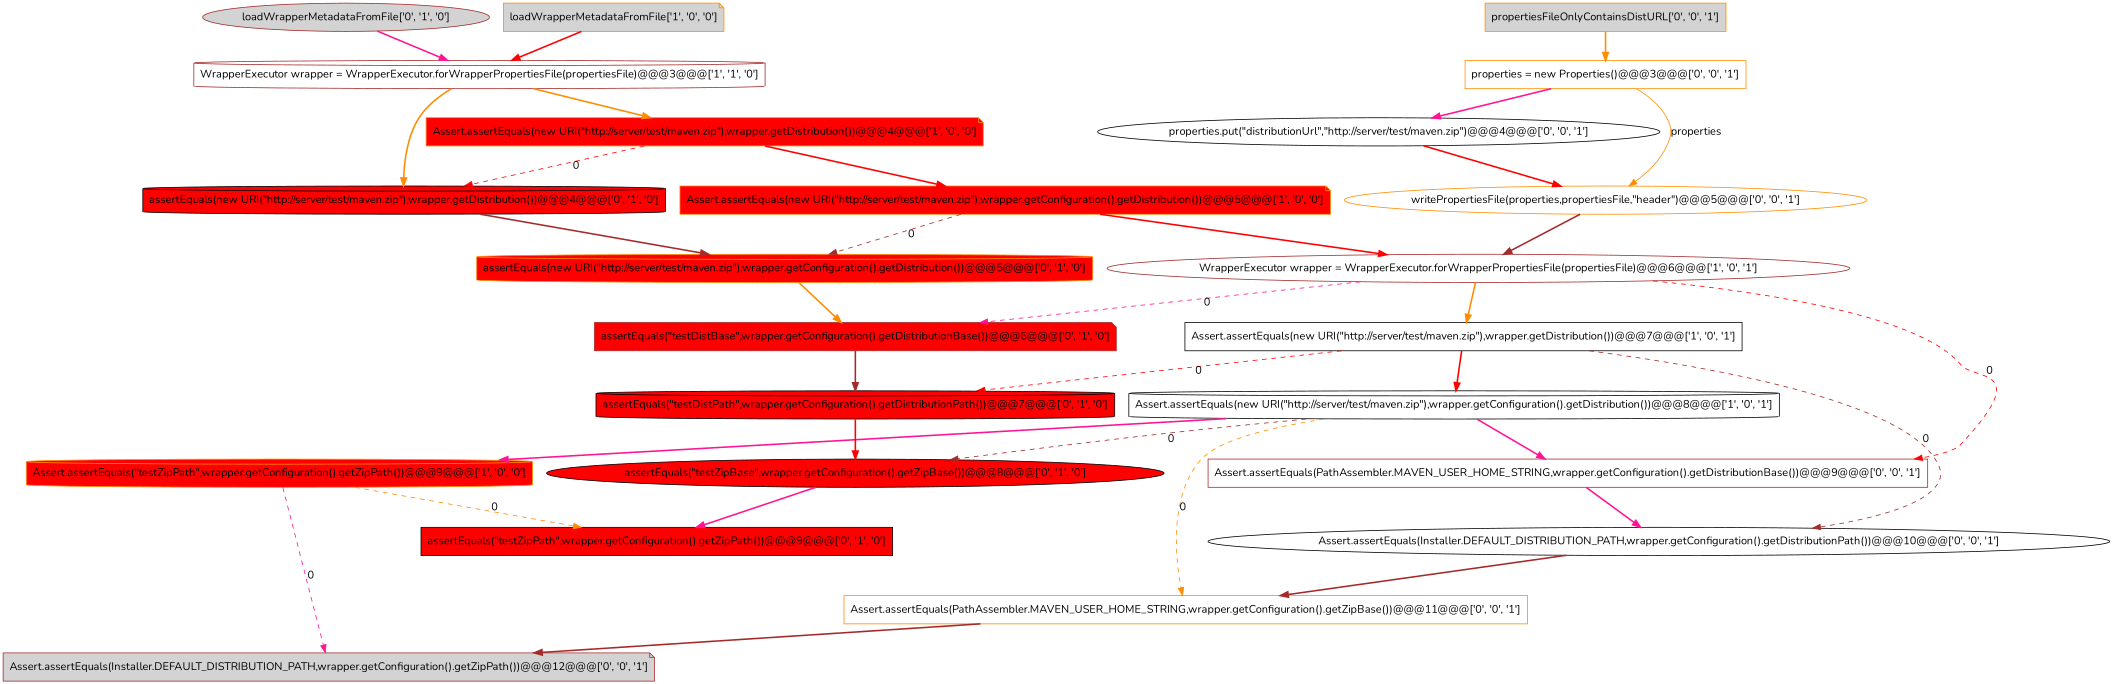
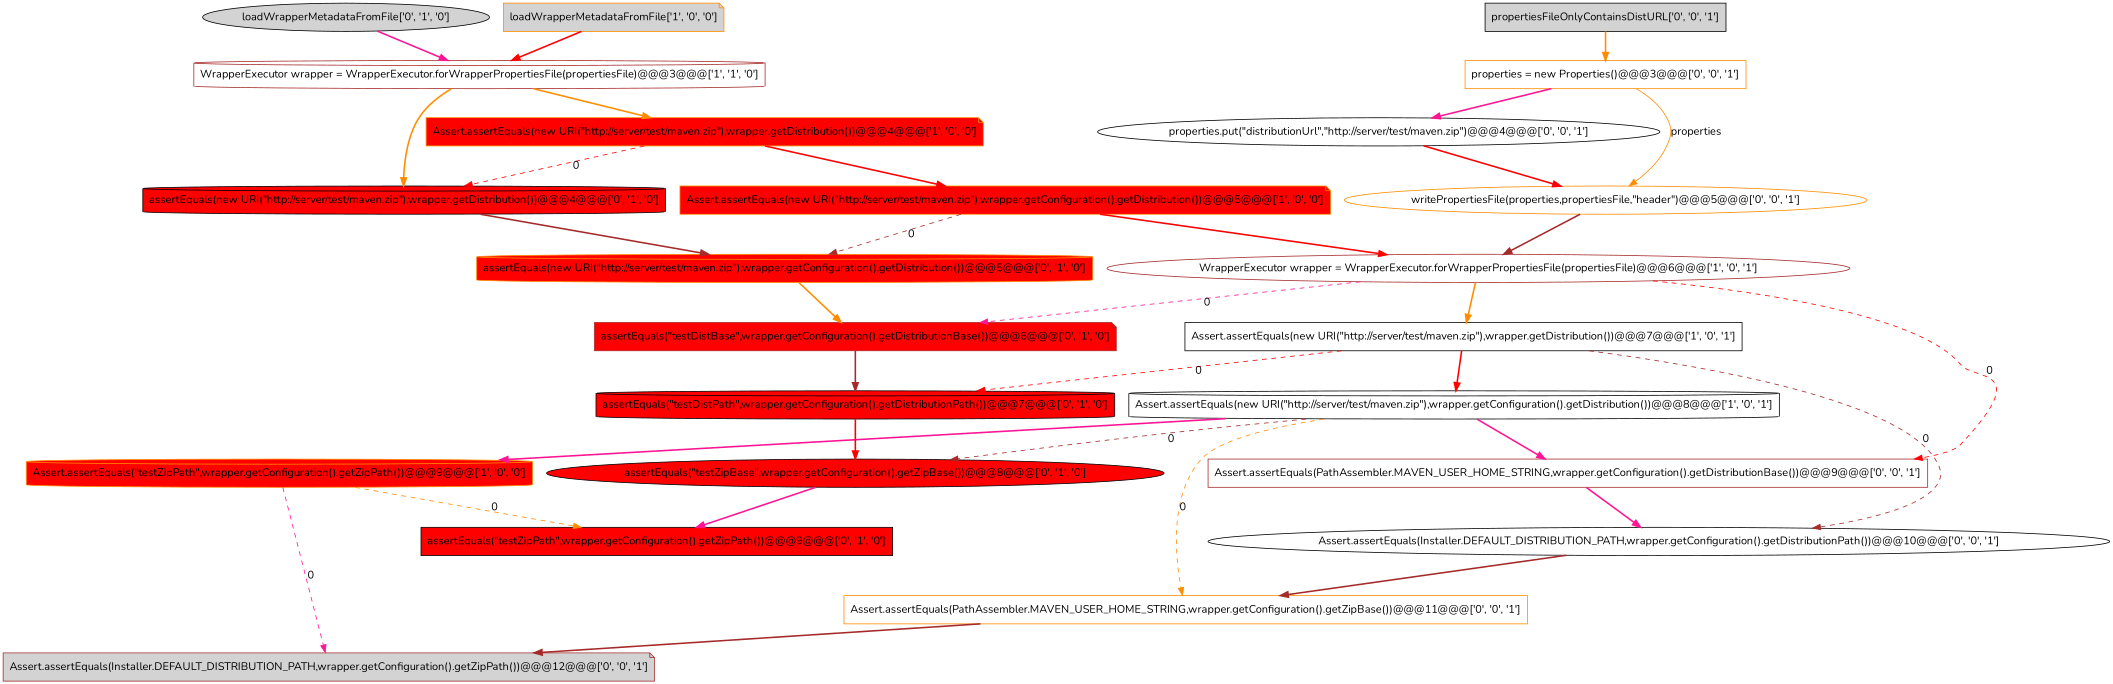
(346, 17) -> (346, 17)
(1606, 17) -> (1606, 17)
